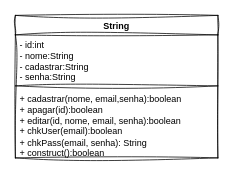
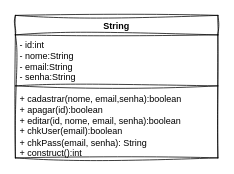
(62, 62) -> (52, 62)
(106, 127) -> (106, 127)
